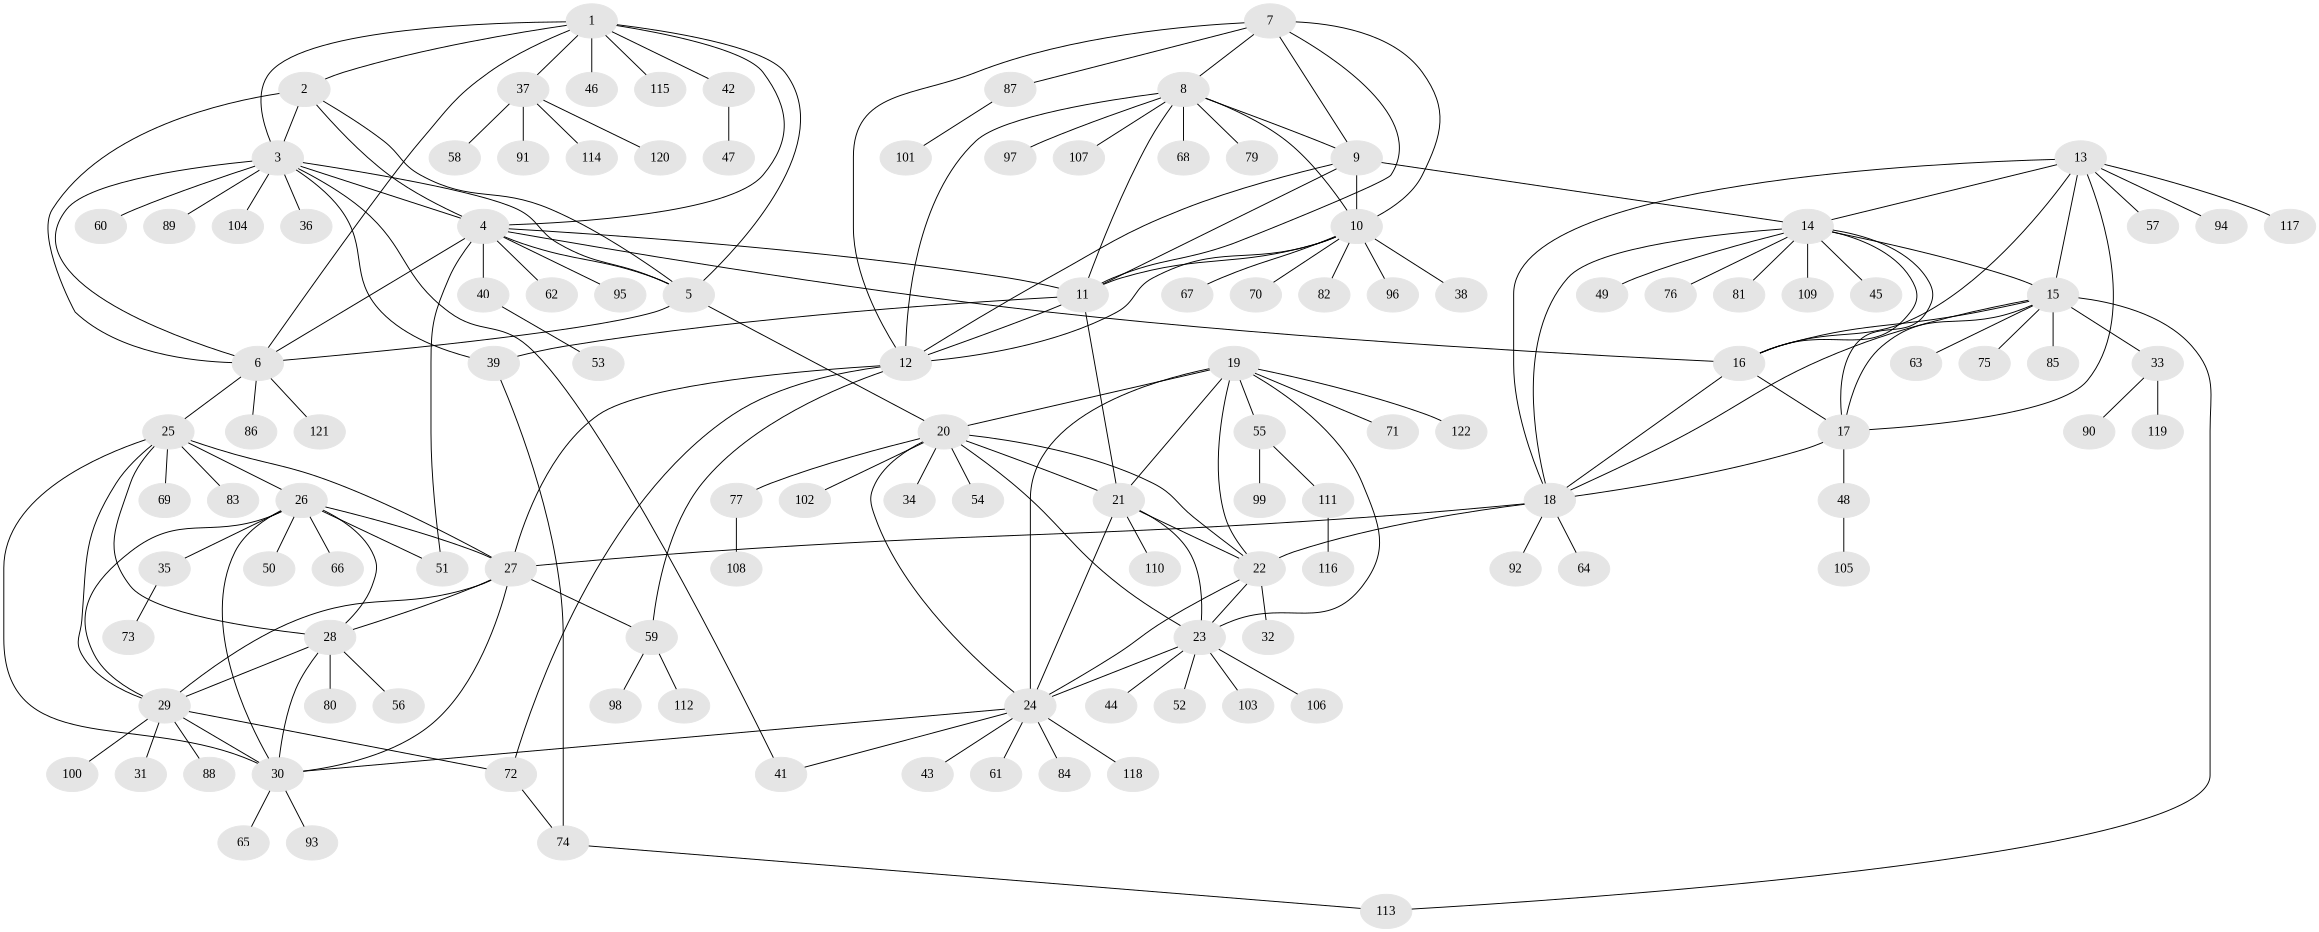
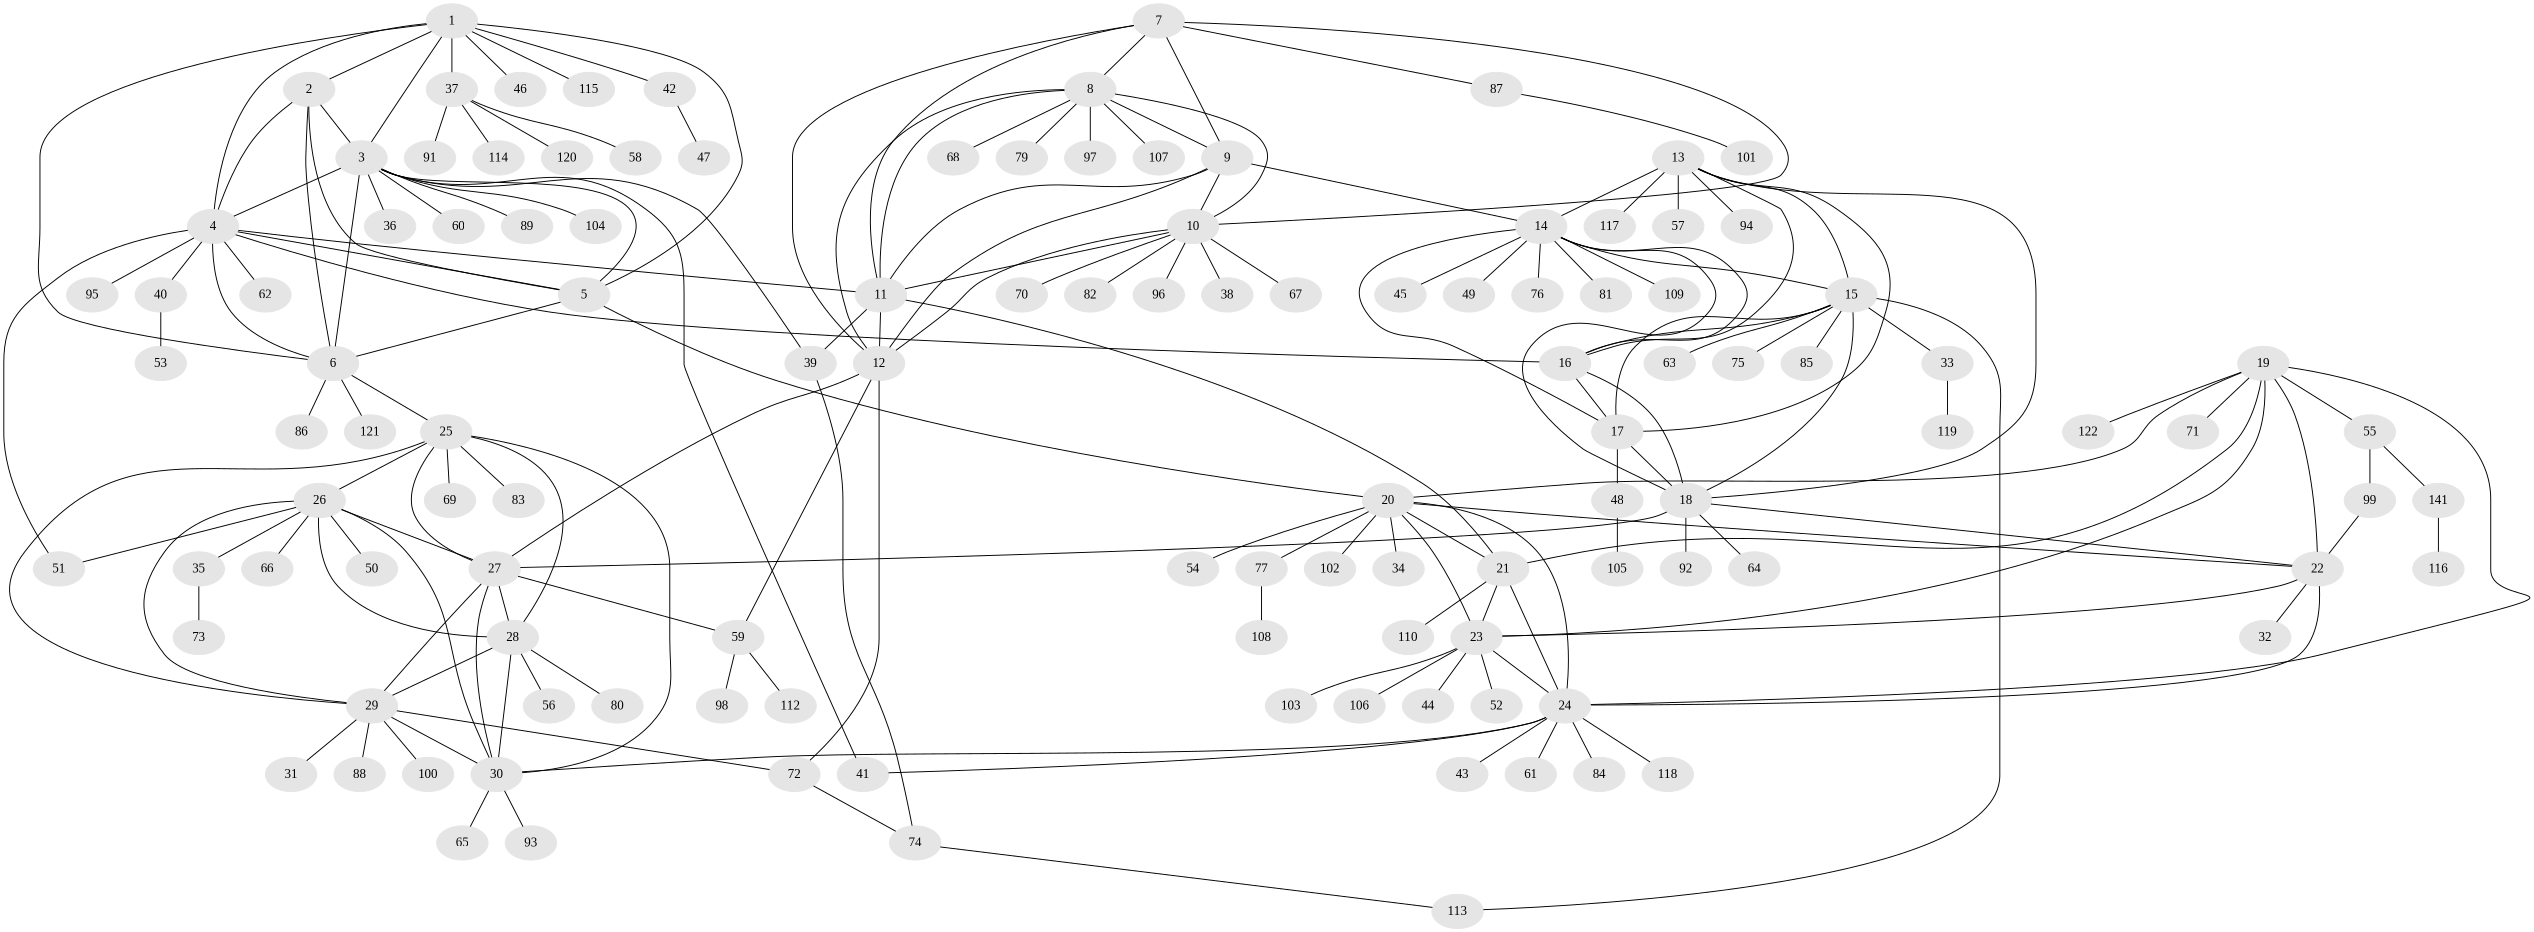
(2089, 432) -> none
(1328, 500) -> (2438, 500)
(1189, 535) -> (2344, 535)
